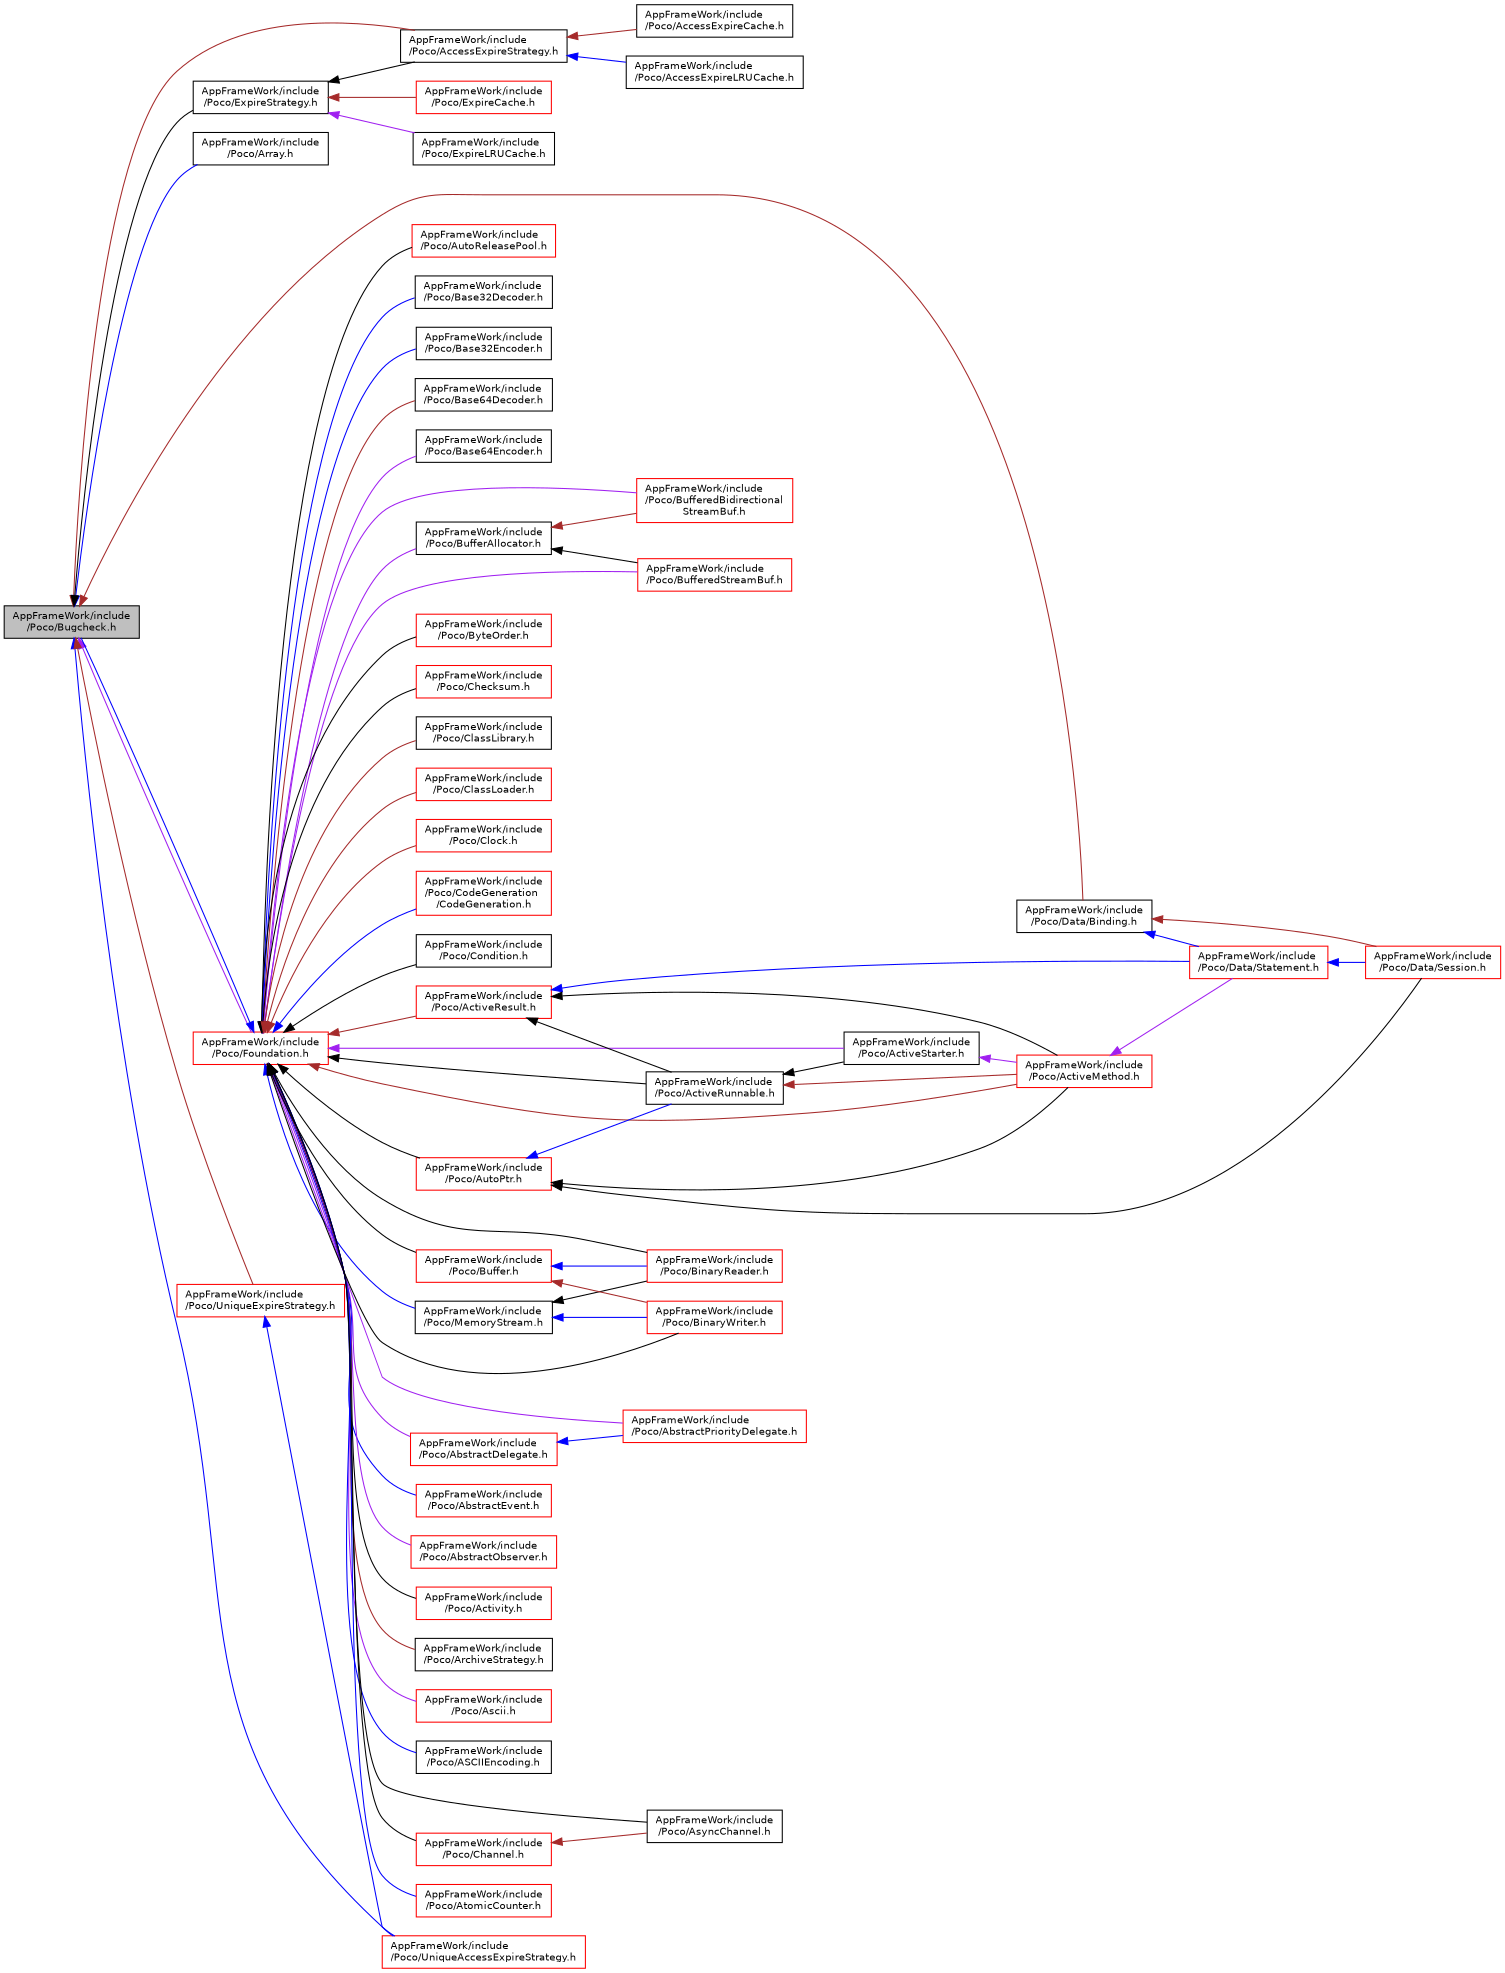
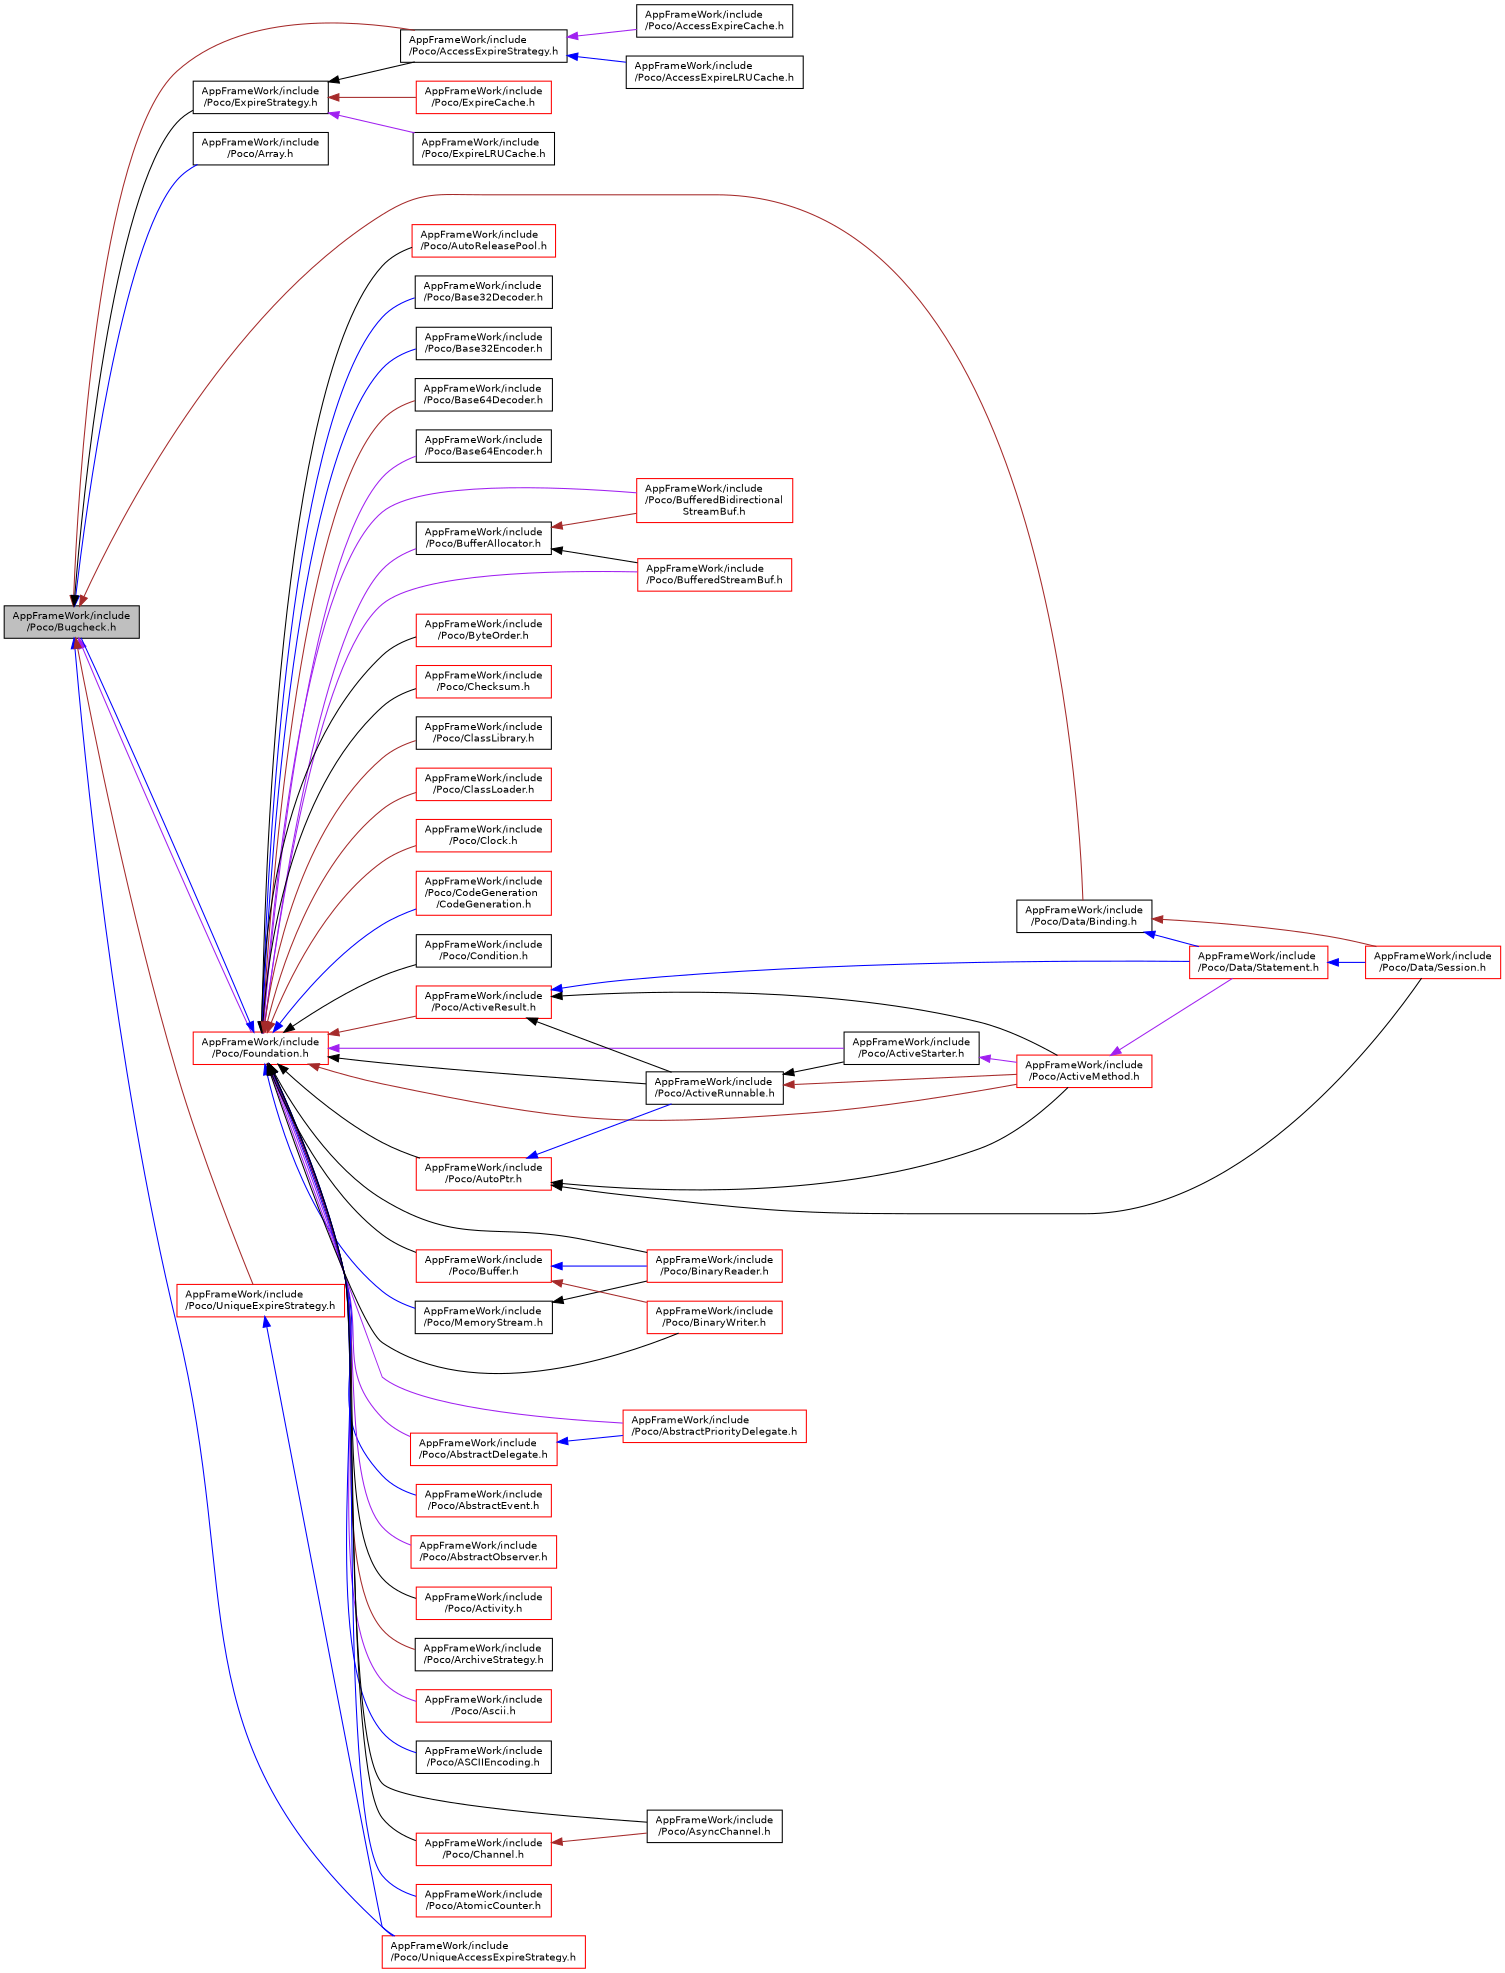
(607, 33) -> (607, 33)
(605, 1317) -> none
